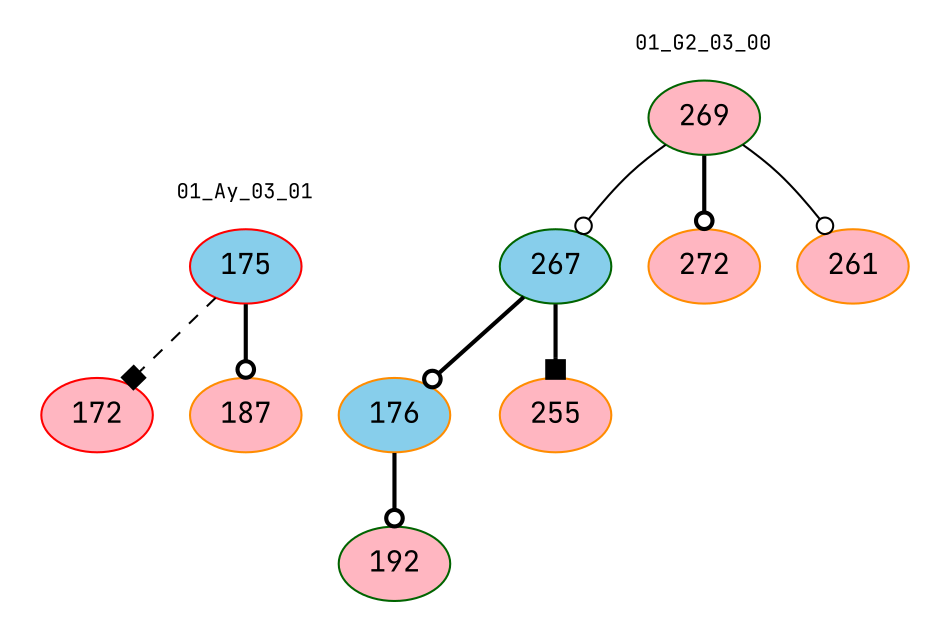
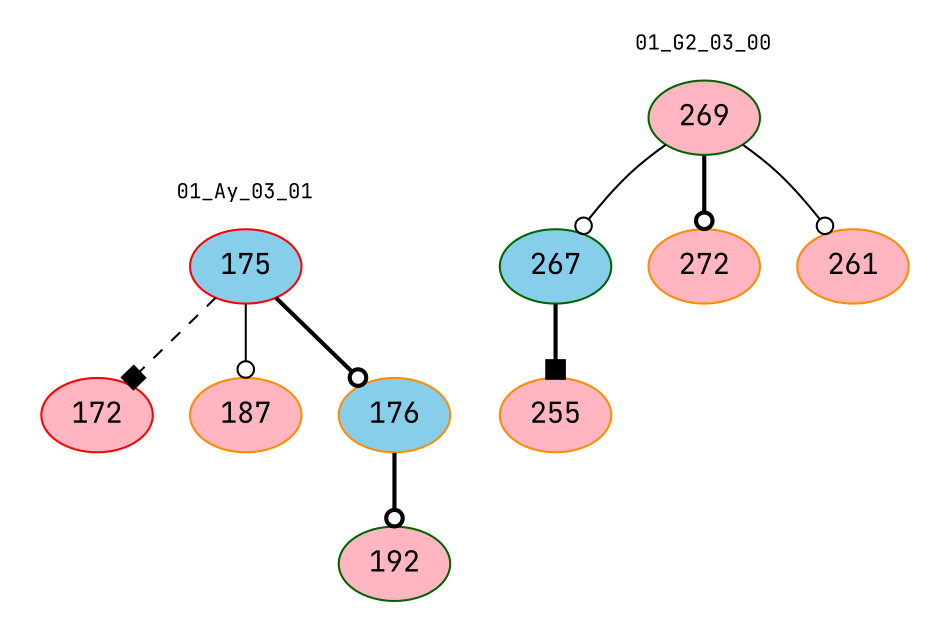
(496, 322) -> (314, 335)
(246, 333) -> (246, 333)
